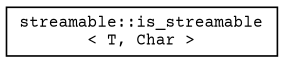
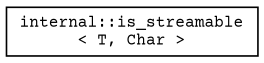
(142, 32) -> (132, 32)
